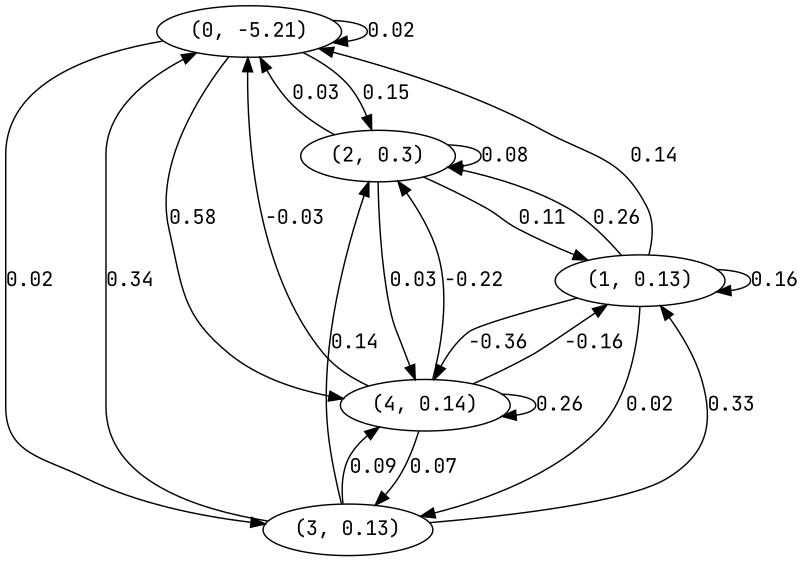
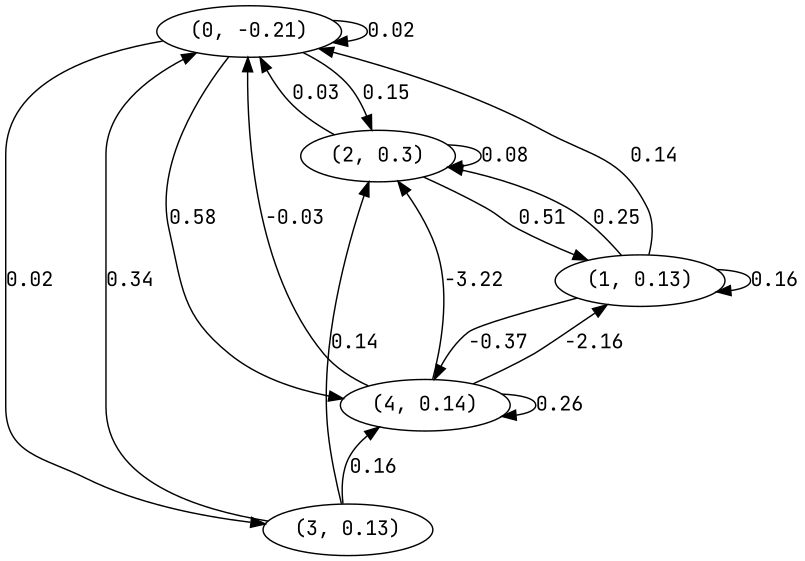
(249, 32) -> (249, 32)
(543, 218) -> (543, 218)
(617, 218) -> (617, 218)
(384, 276) -> none
(474, 281) -> (474, 281)
(498, 343) -> (498, 343)
(594, 343) -> (594, 343)
(579, 447) -> none
(406, 465) -> none
(374, 468) -> (374, 468)
(640, 489) -> none
